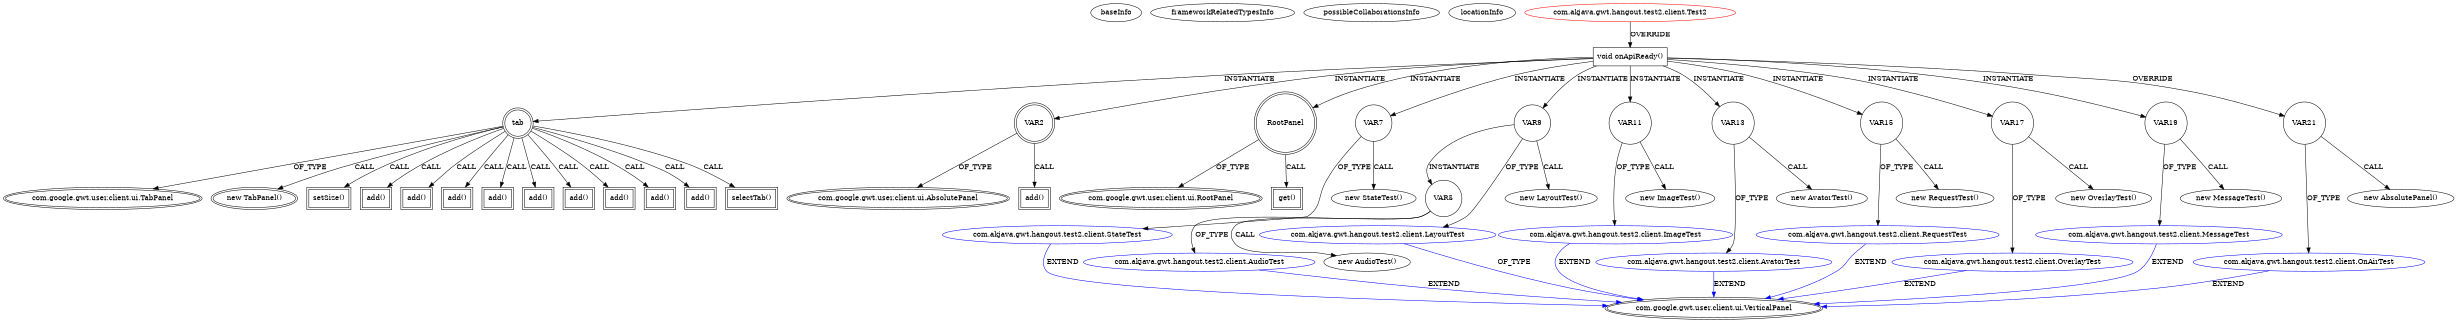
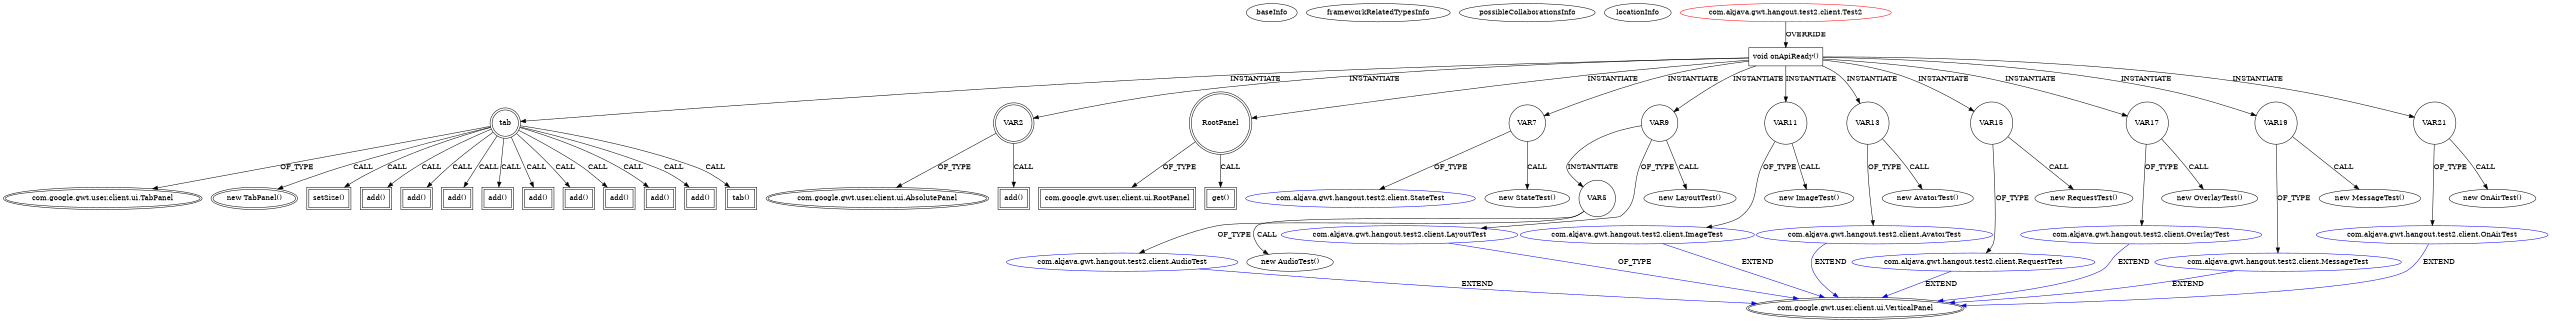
(2153, 79) -> (2258, 79)
(752, 198) -> (741, 198)
(1161, 198) -> (1117, 198)
(2401, 198) -> (2492, 198)
(1309, 296) -> none
